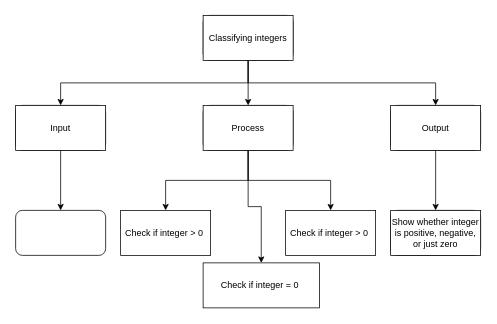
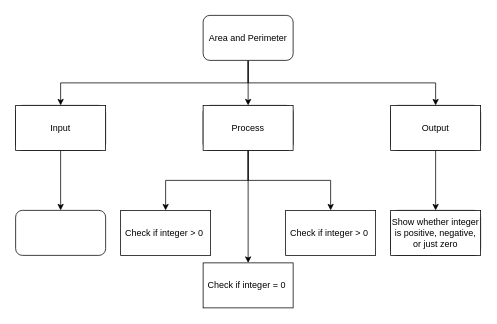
(248, 38) -> none
(261, 285) -> (248, 285)
